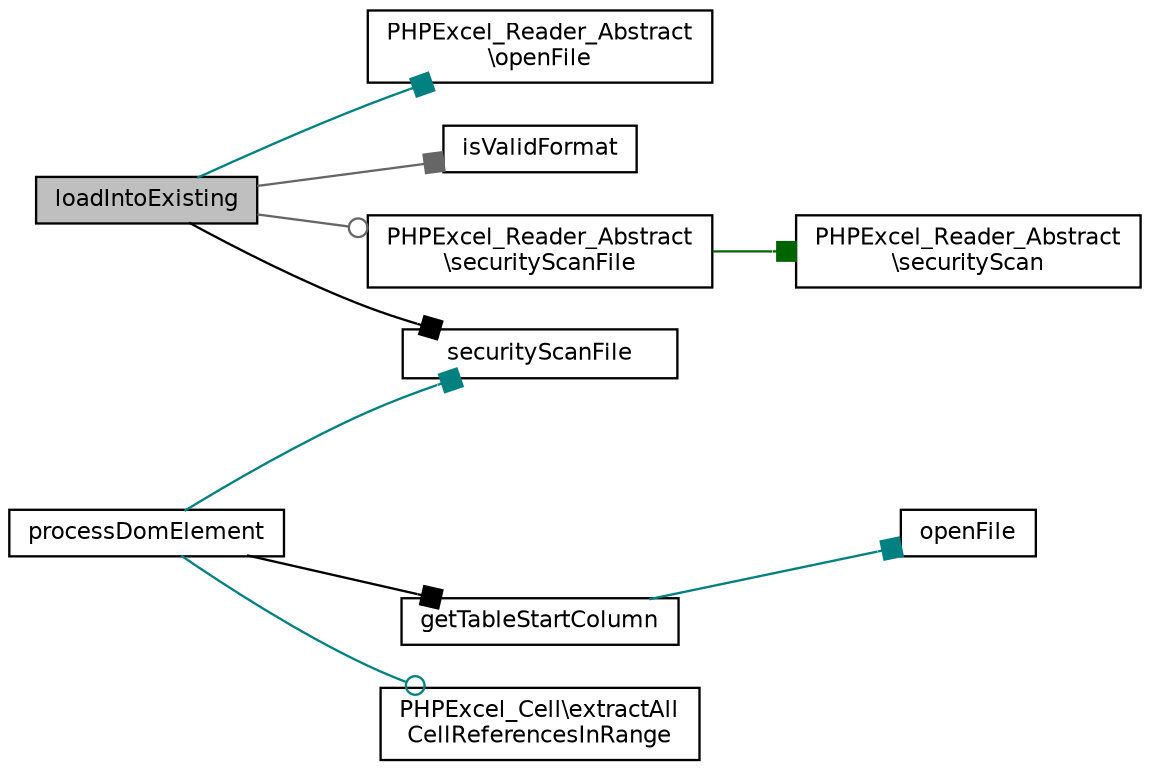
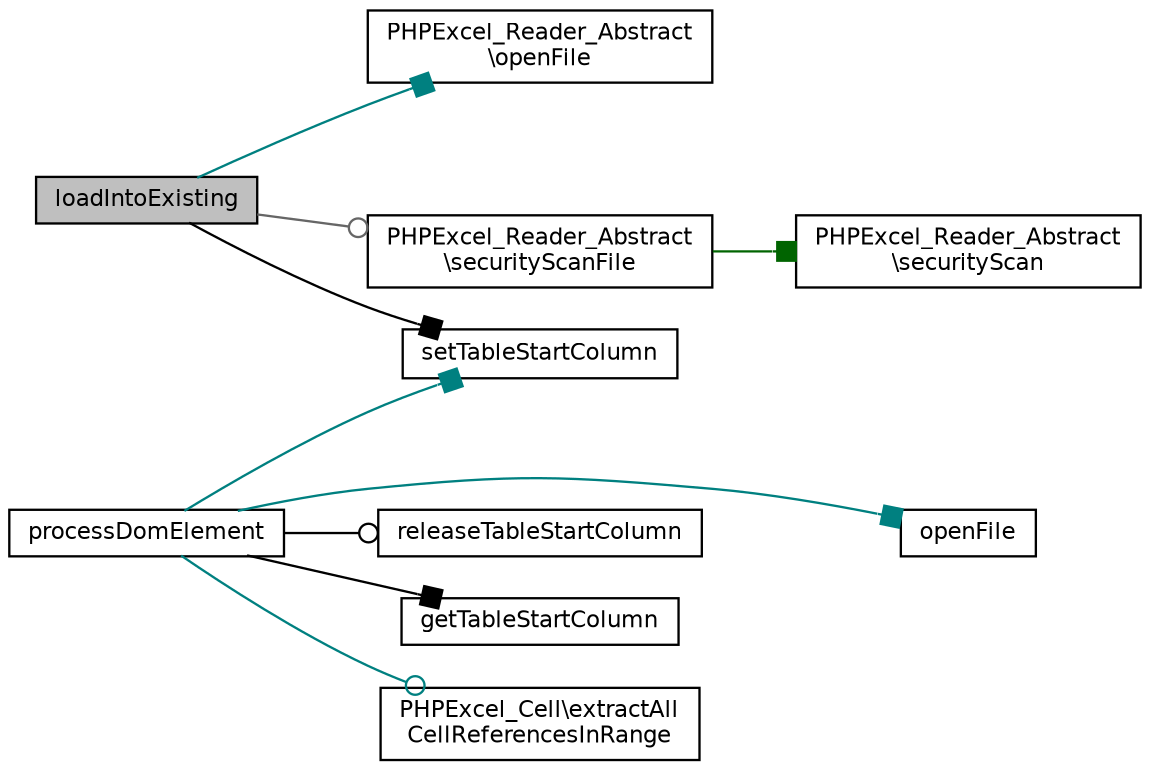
(540, 149) -> none
(540, 354) -> (540, 354)
none -> (540, 533)
(763, 575) -> (558, 479)
